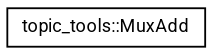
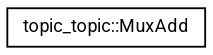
(106, 27) -> (106, 27)
